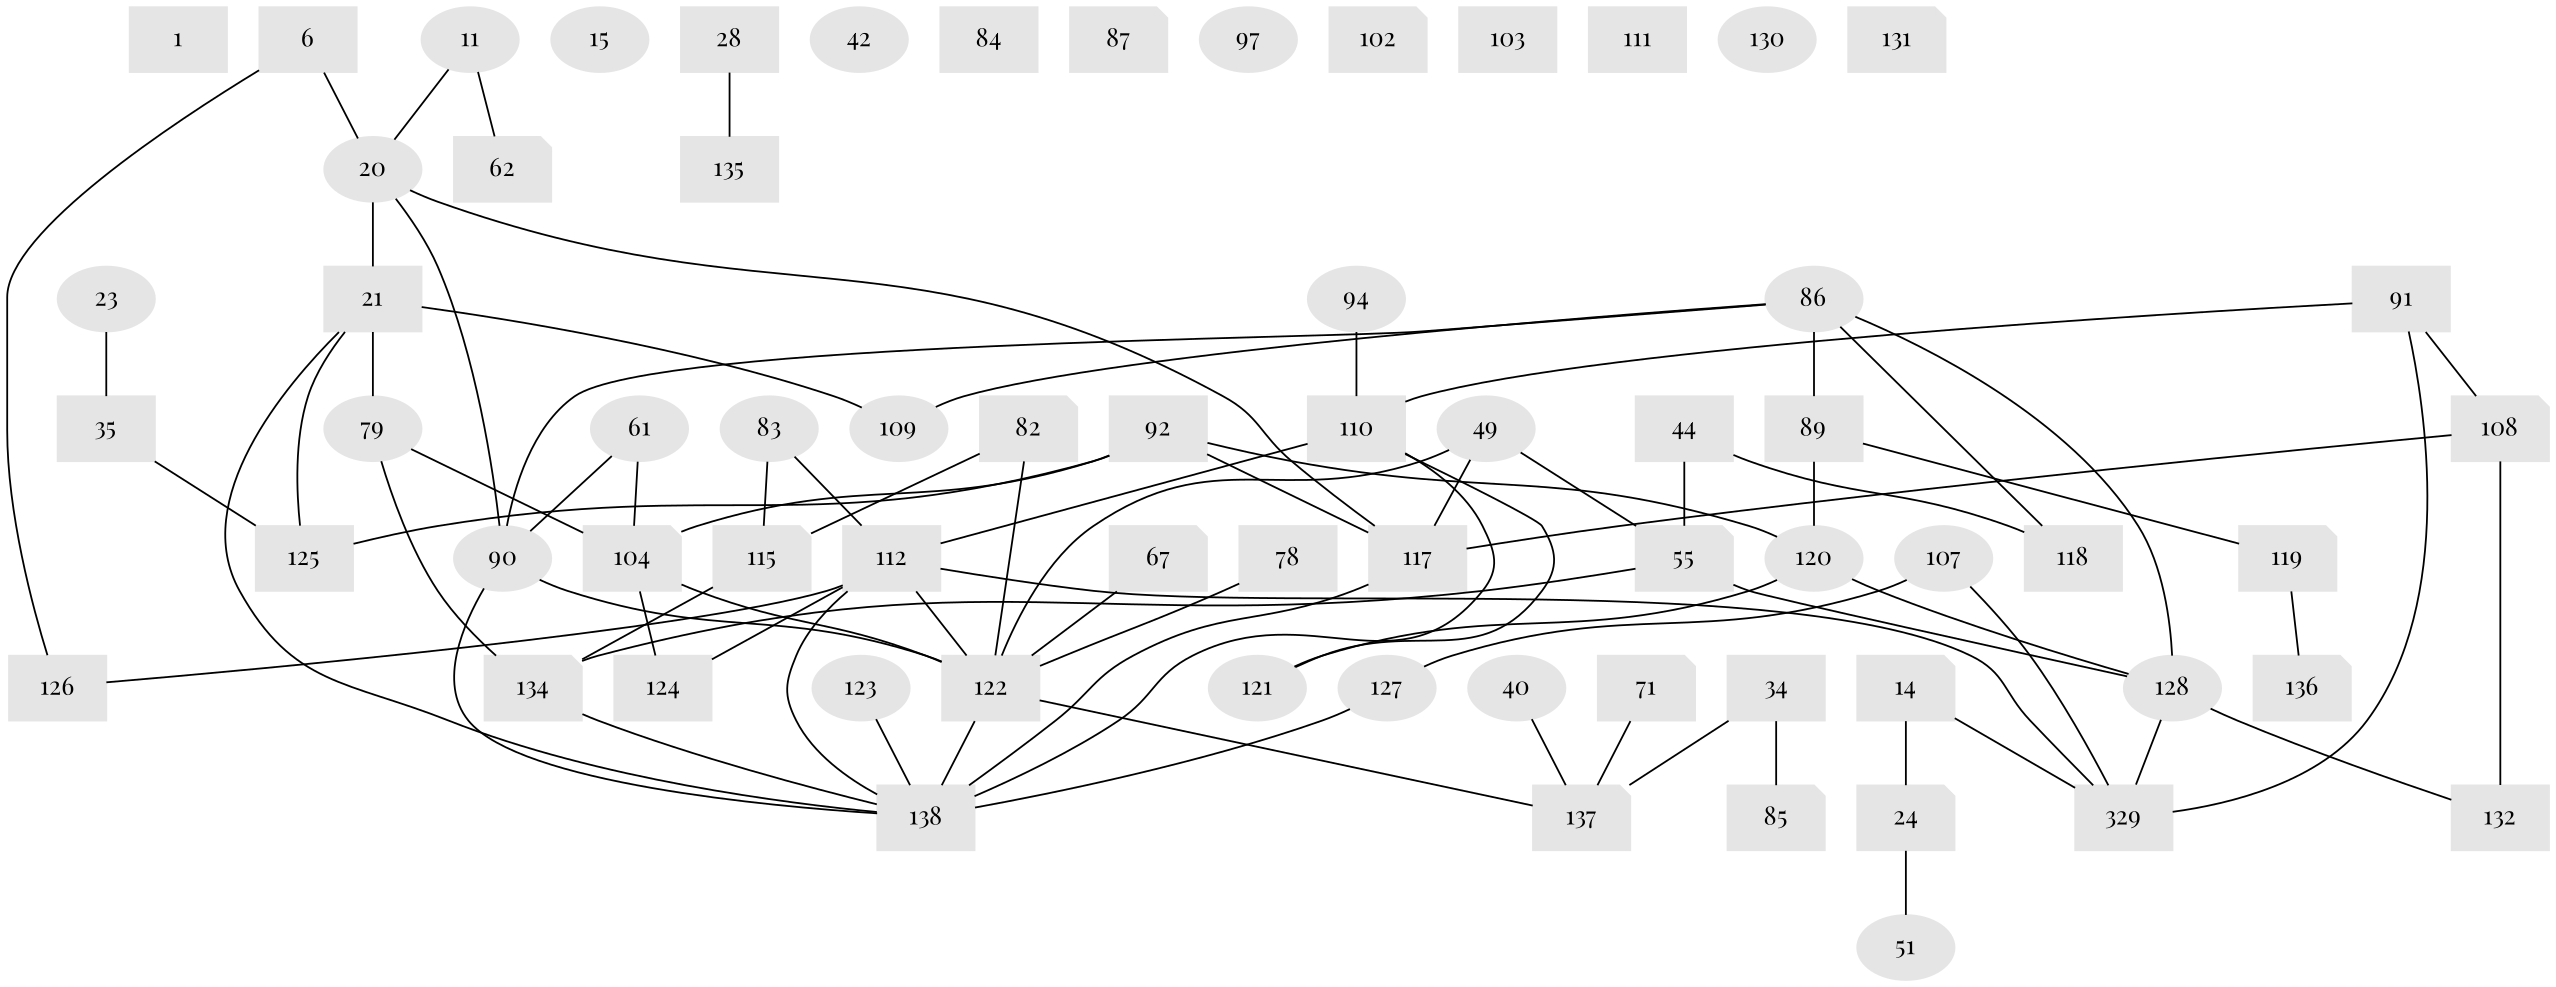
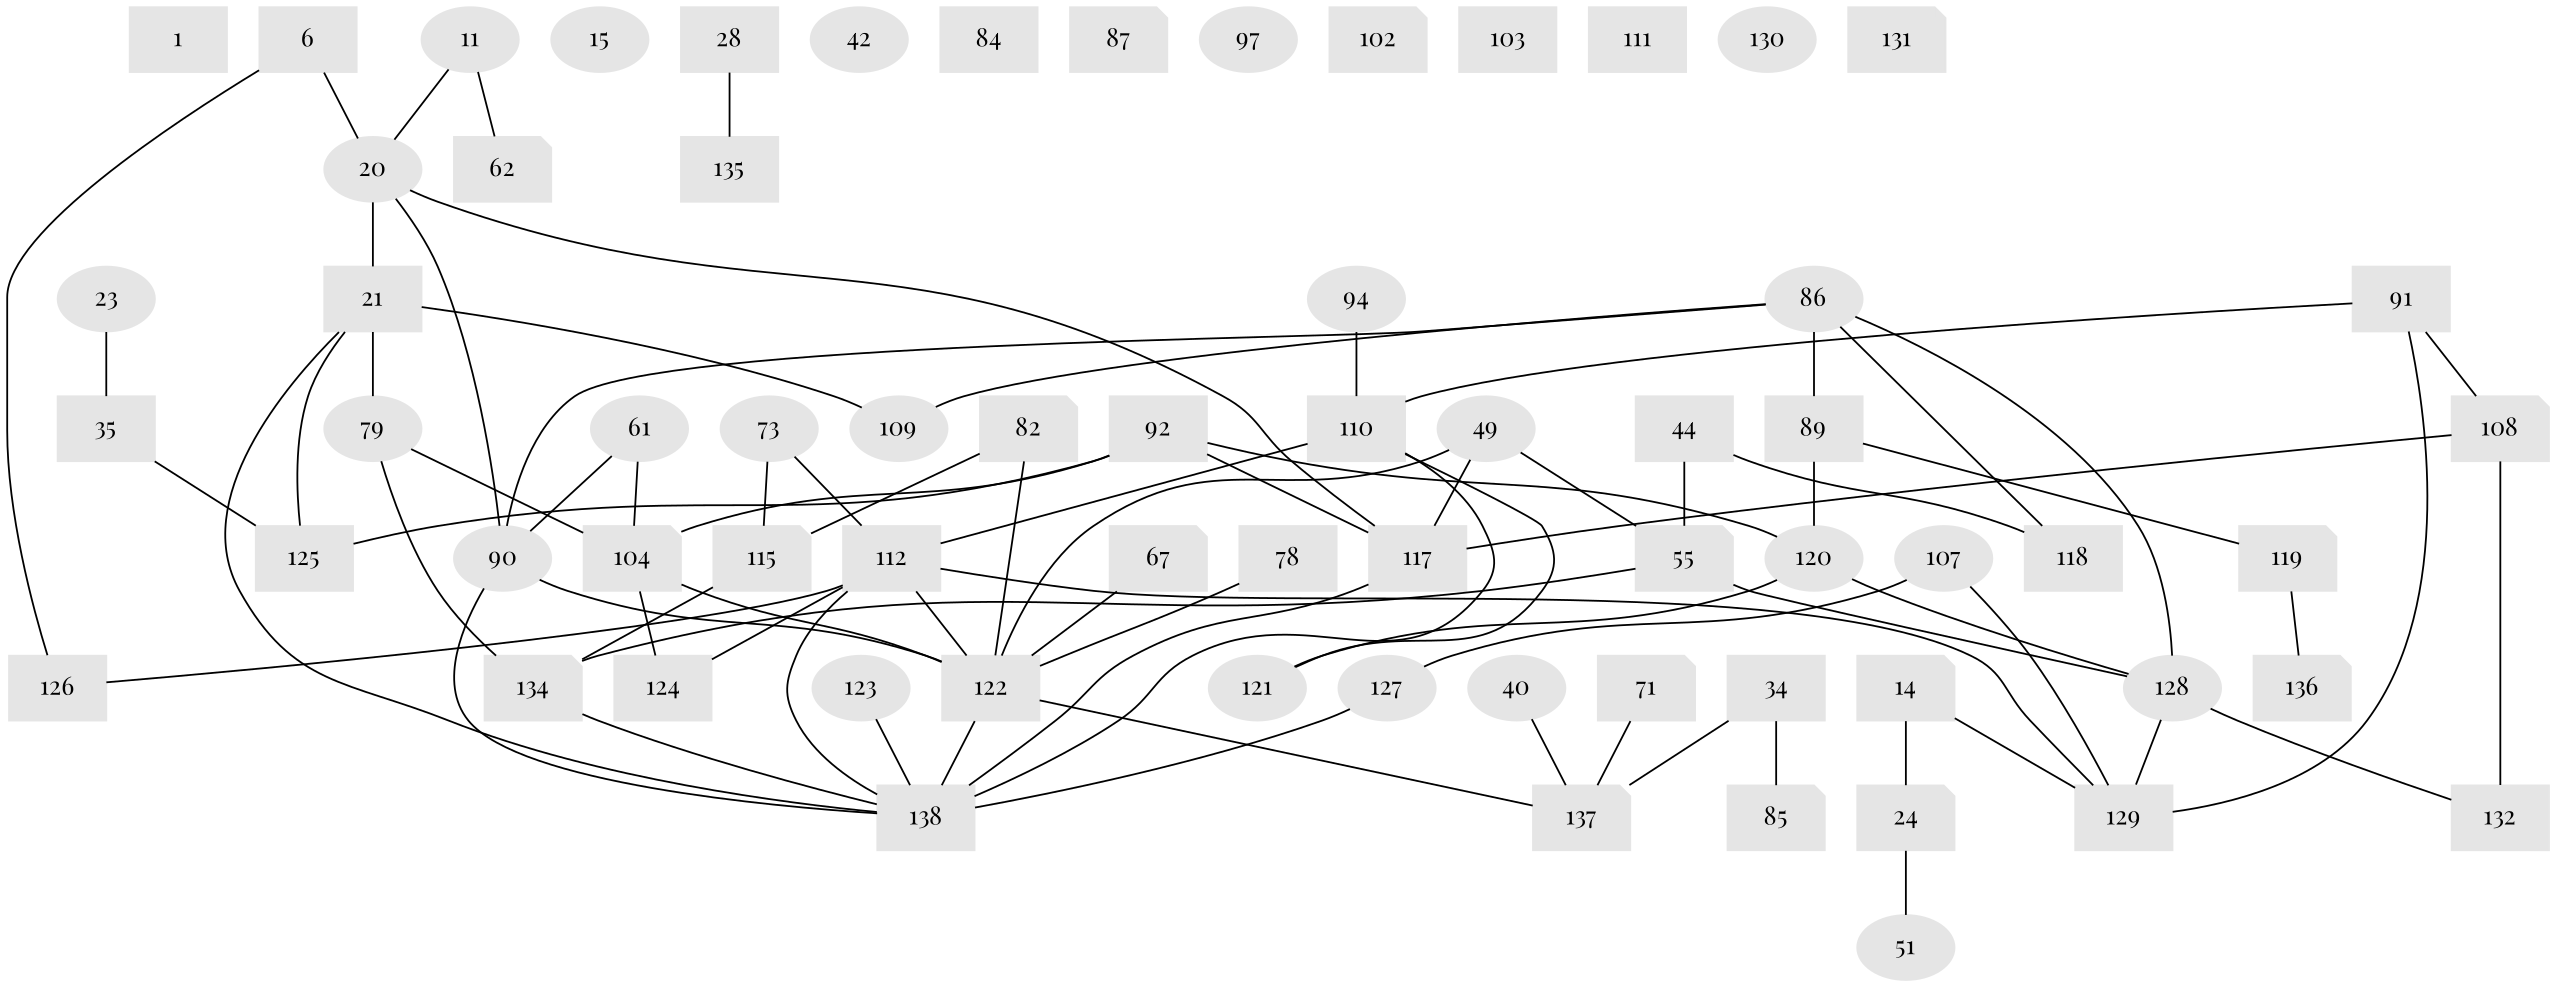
(769, 429) -> (769, 429)
(2124, 818) -> (2124, 818)
